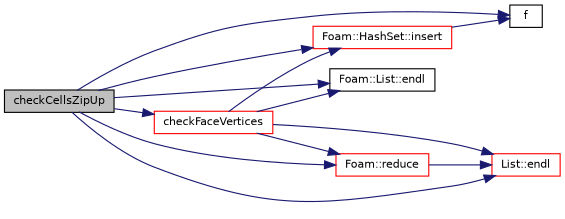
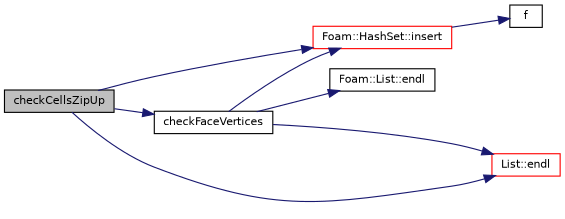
(281, 20) -> none
(216, 91) -> none
(214, 122) -> (214, 122)
(382, 165) -> none
